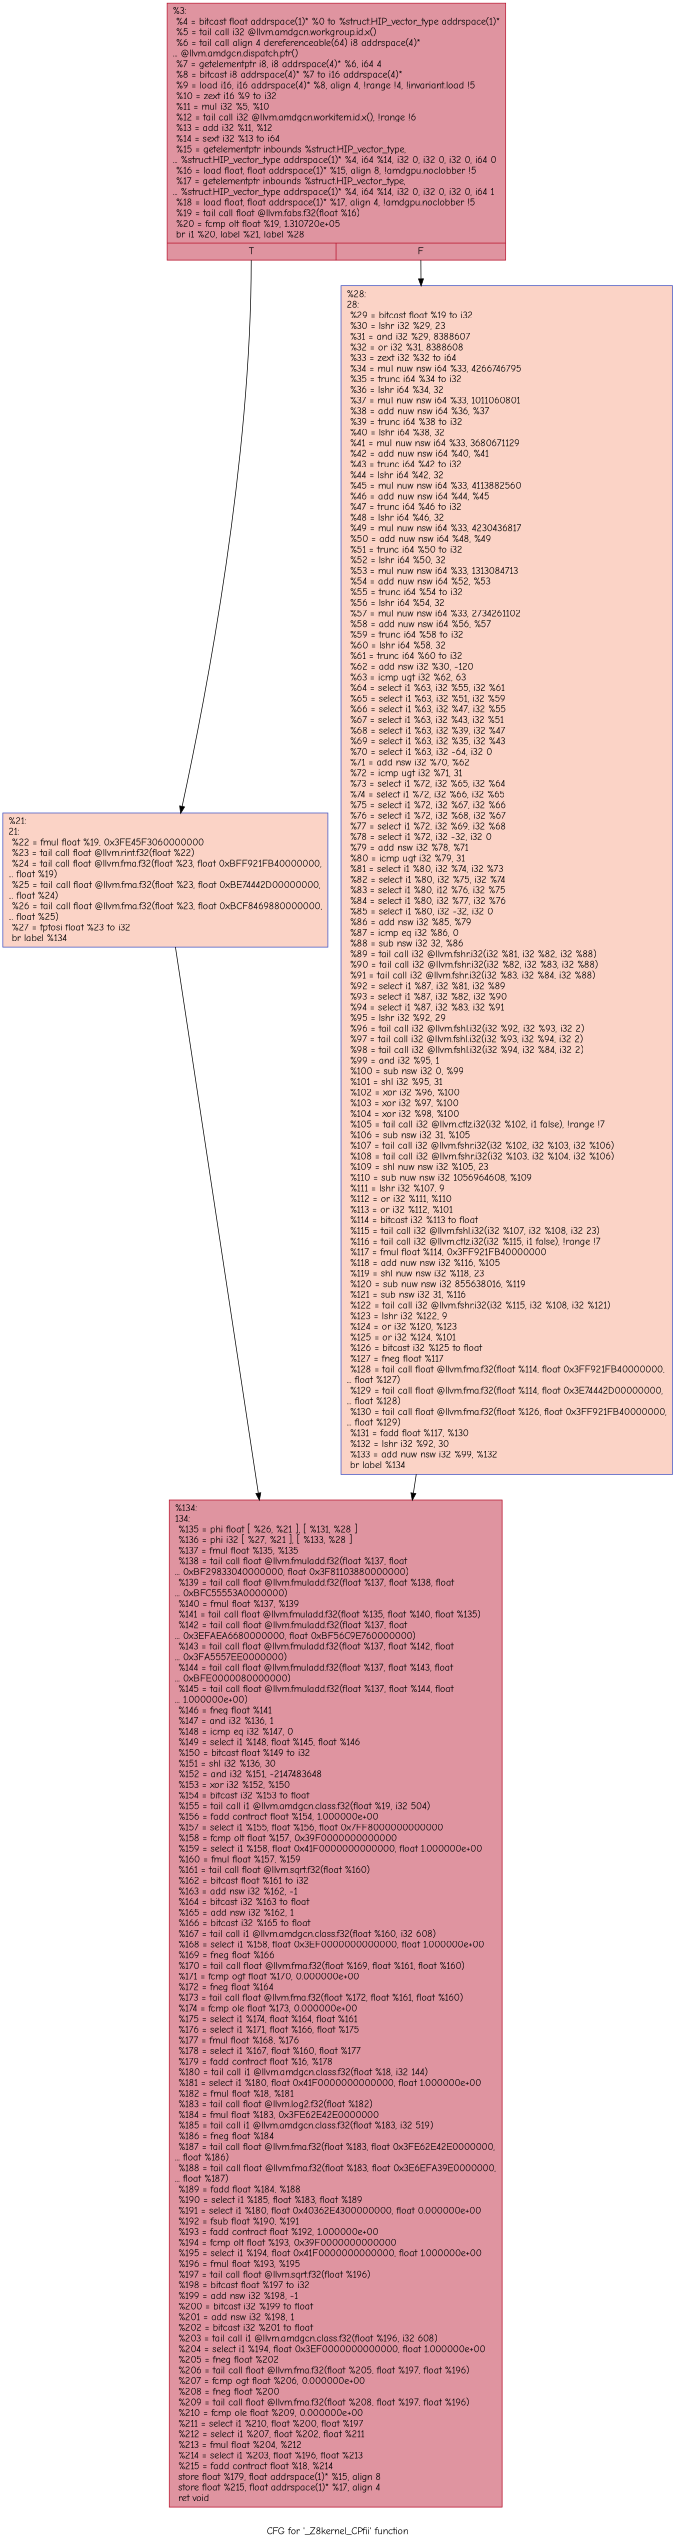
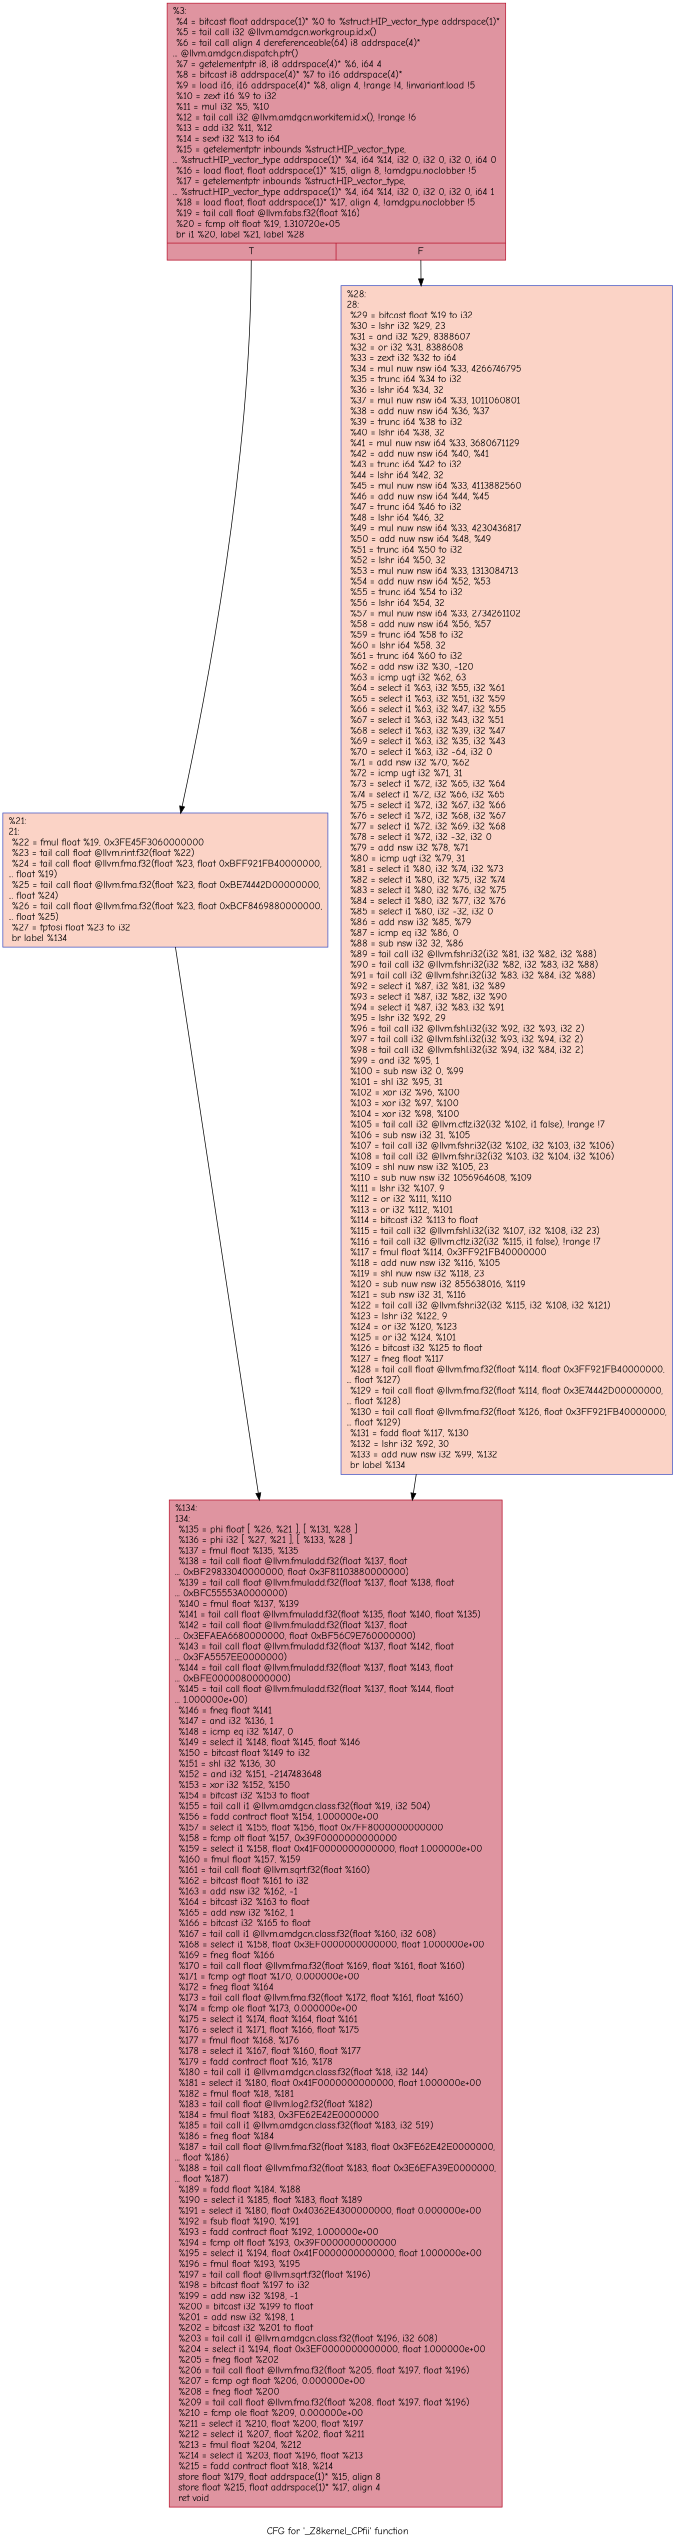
(426, 890) -> (427, 890)
